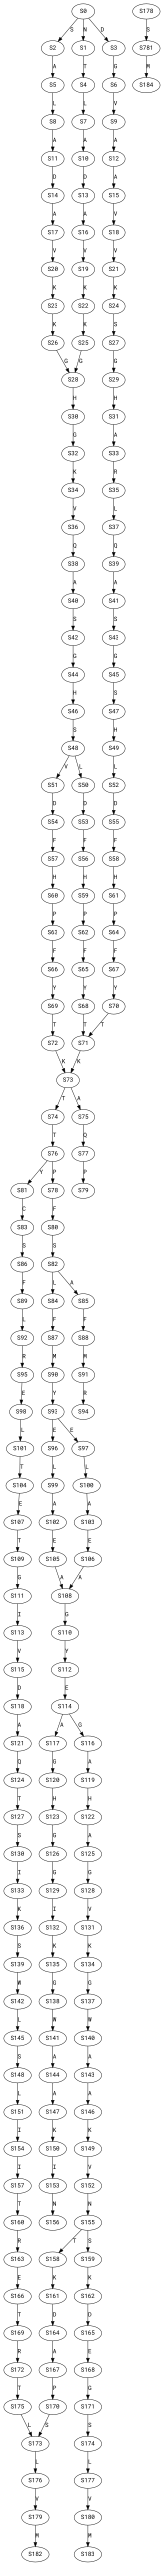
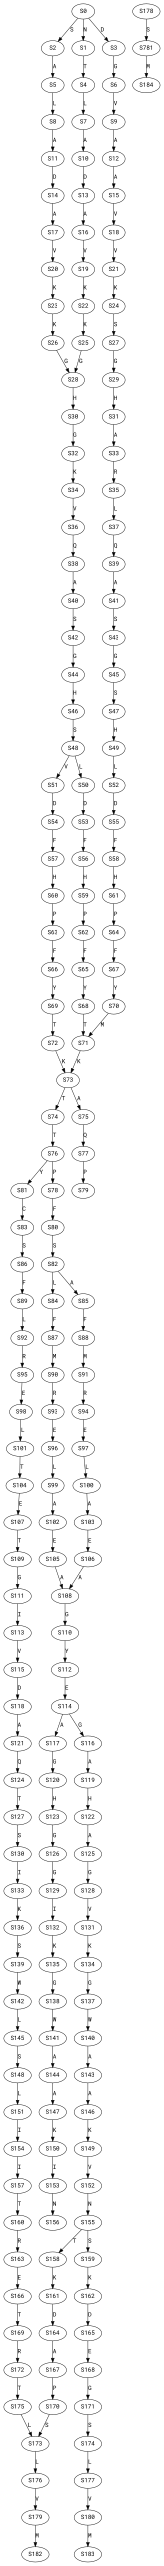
(103, 1025) -> (103, 1025)
(55, 1393) -> (55, 1393)
(67, 1429) -> (83, 1428)
